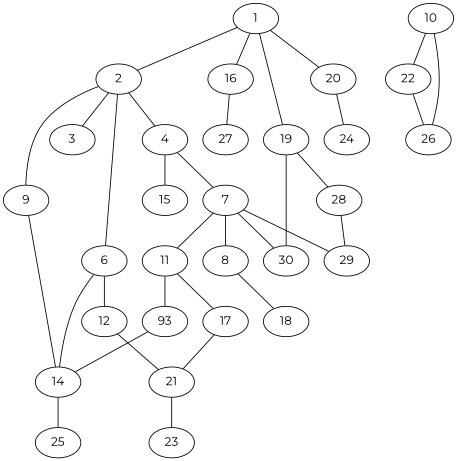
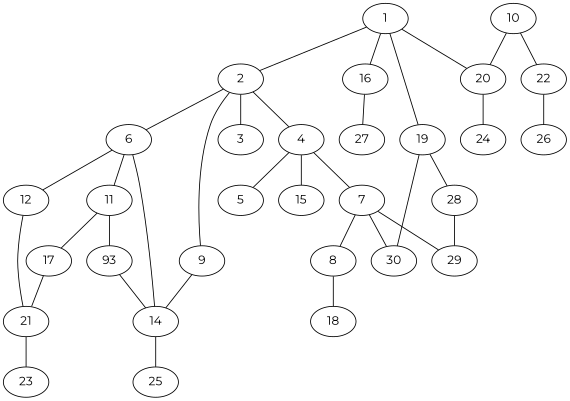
(439, 79) -> (498, 49)
none -> (241, 200)
(195, 231) -> (119, 170)
